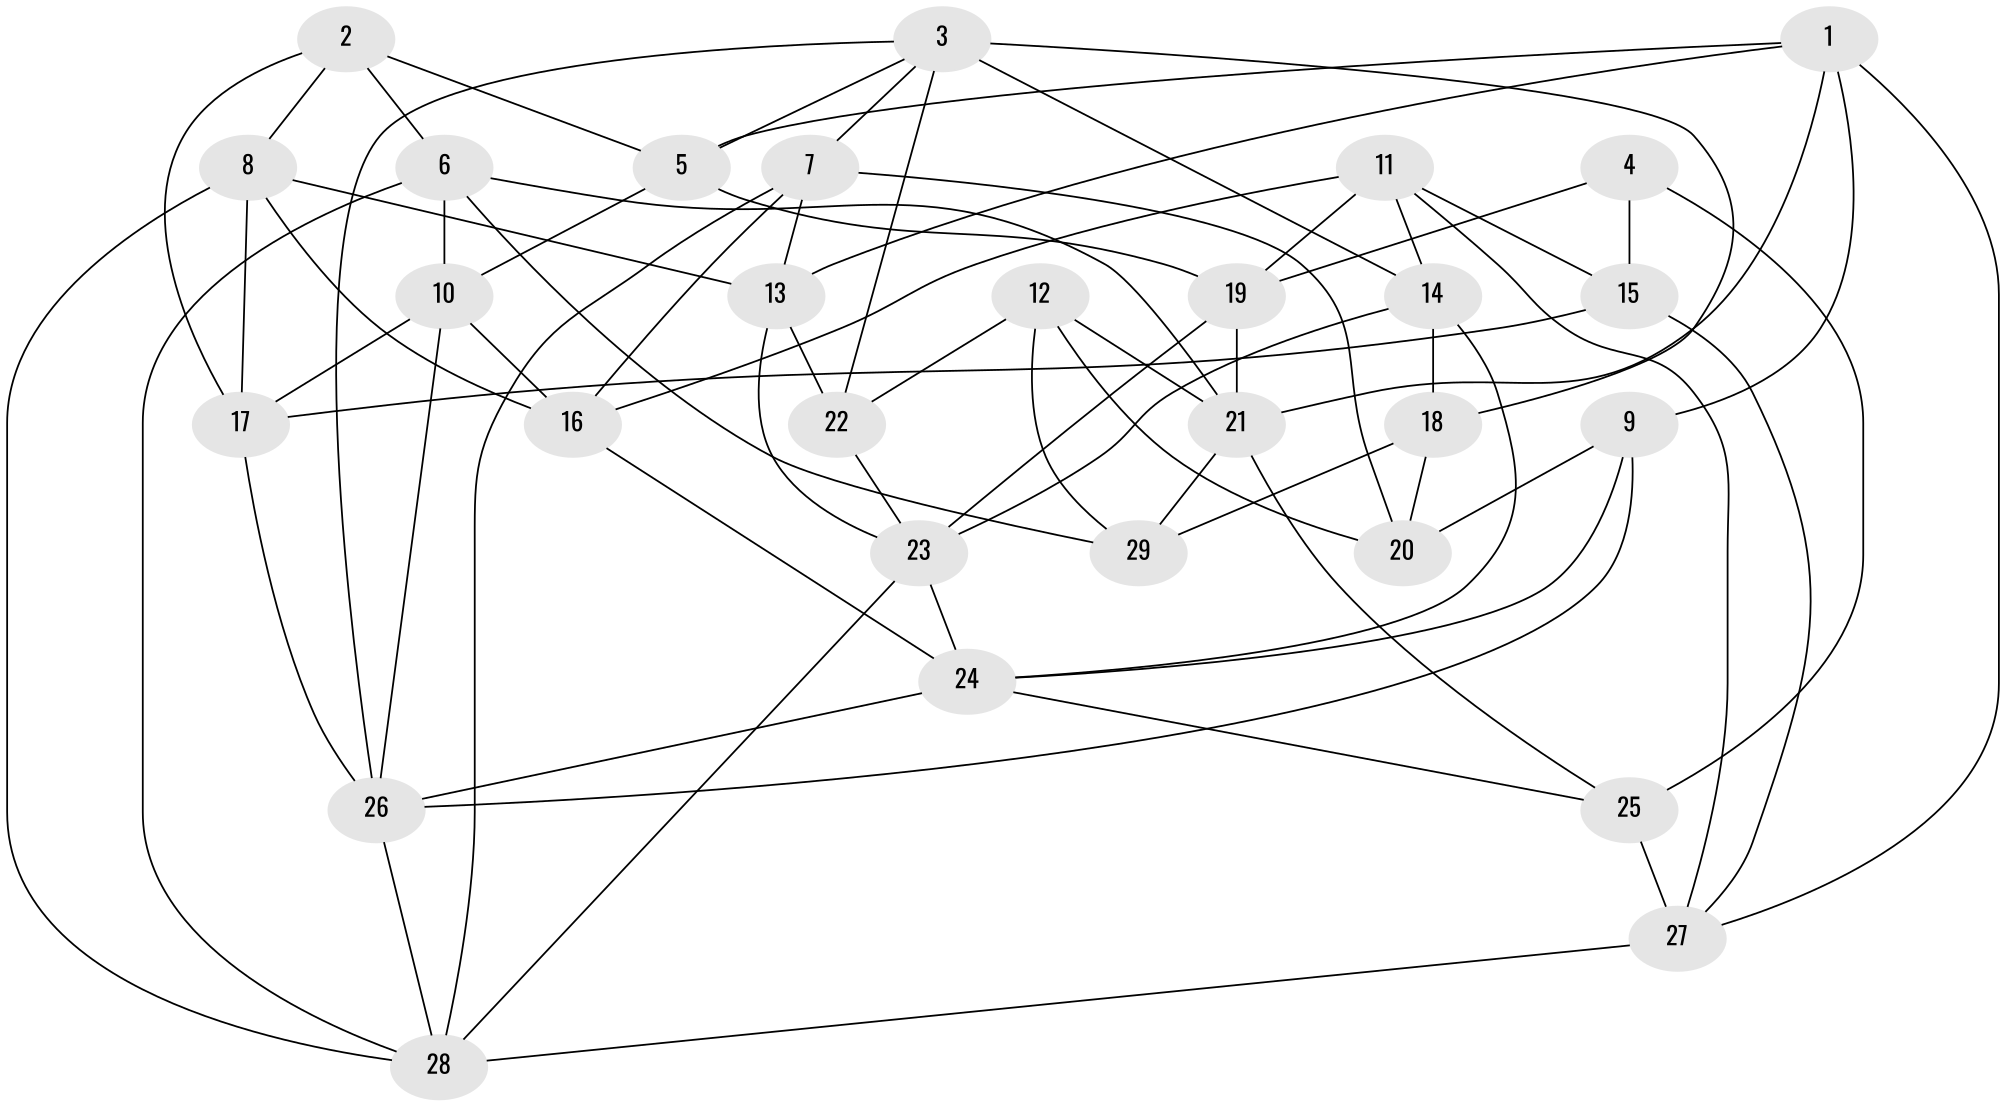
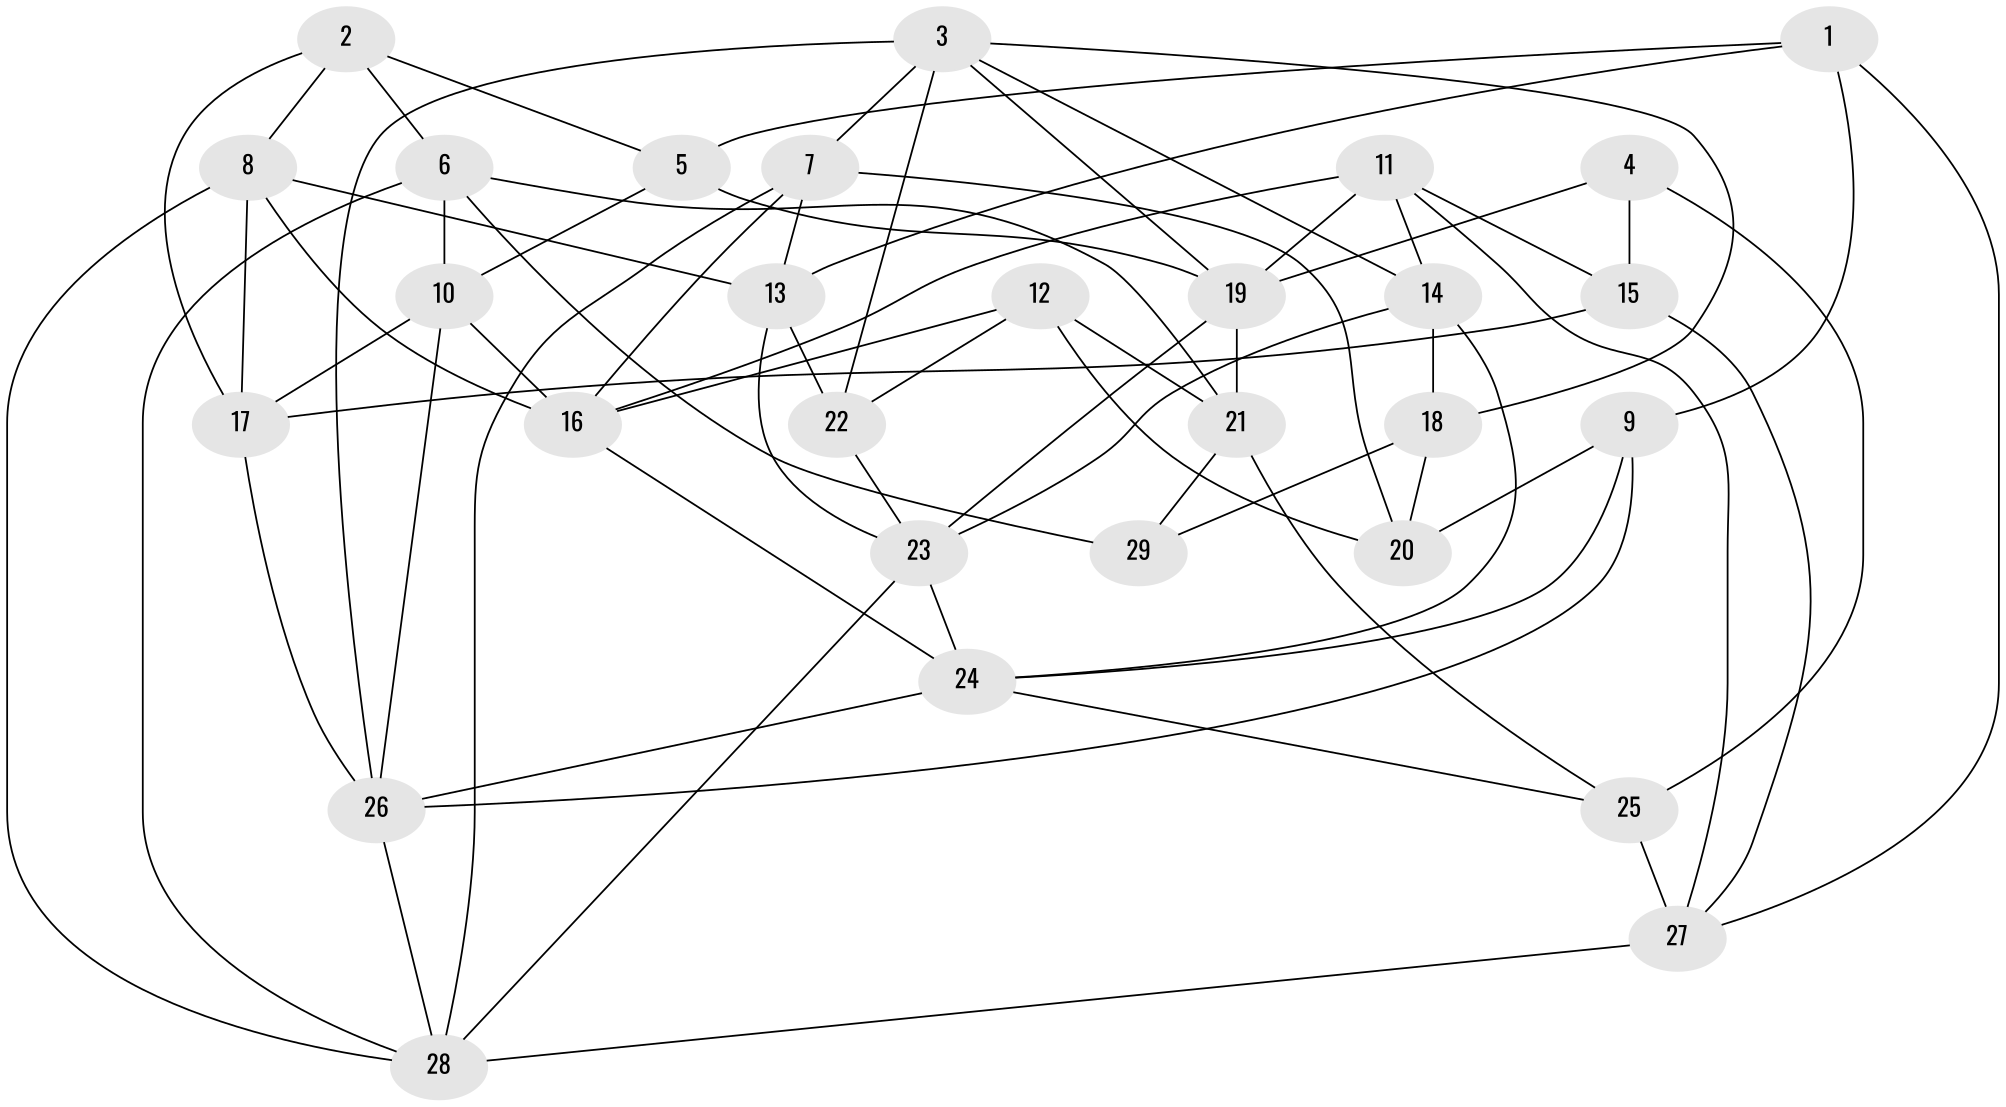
(812, 104) -> (1089, 168)
(1549, 382) -> none
(1039, 435) -> (826, 355)
